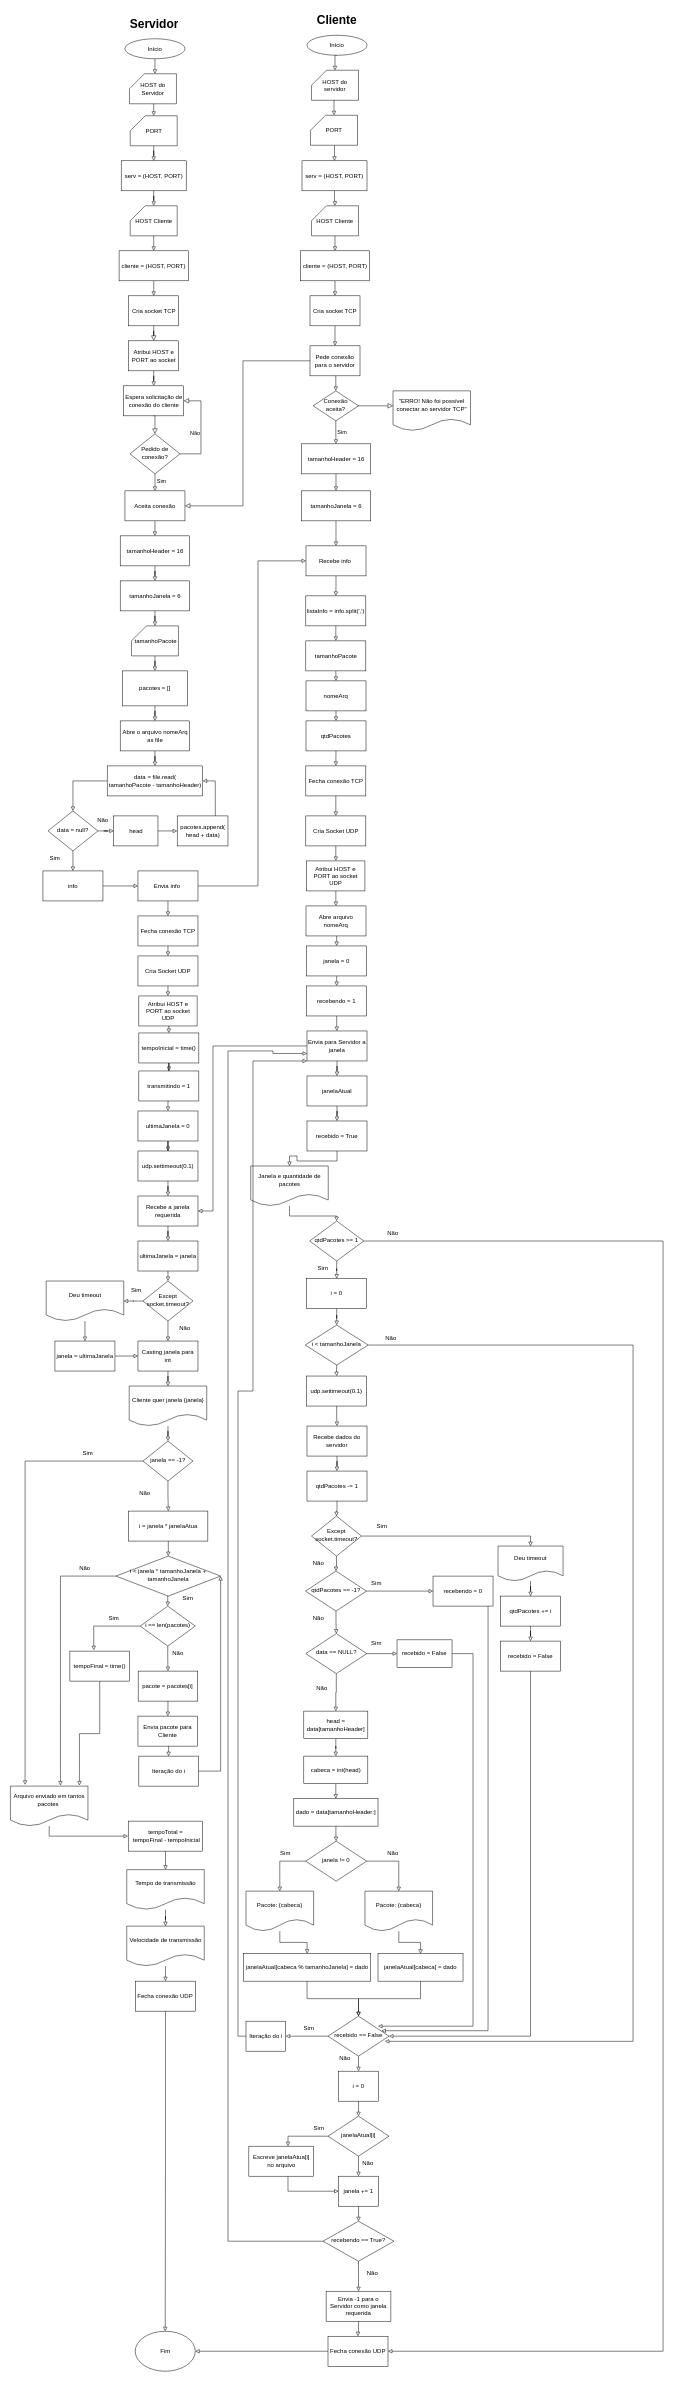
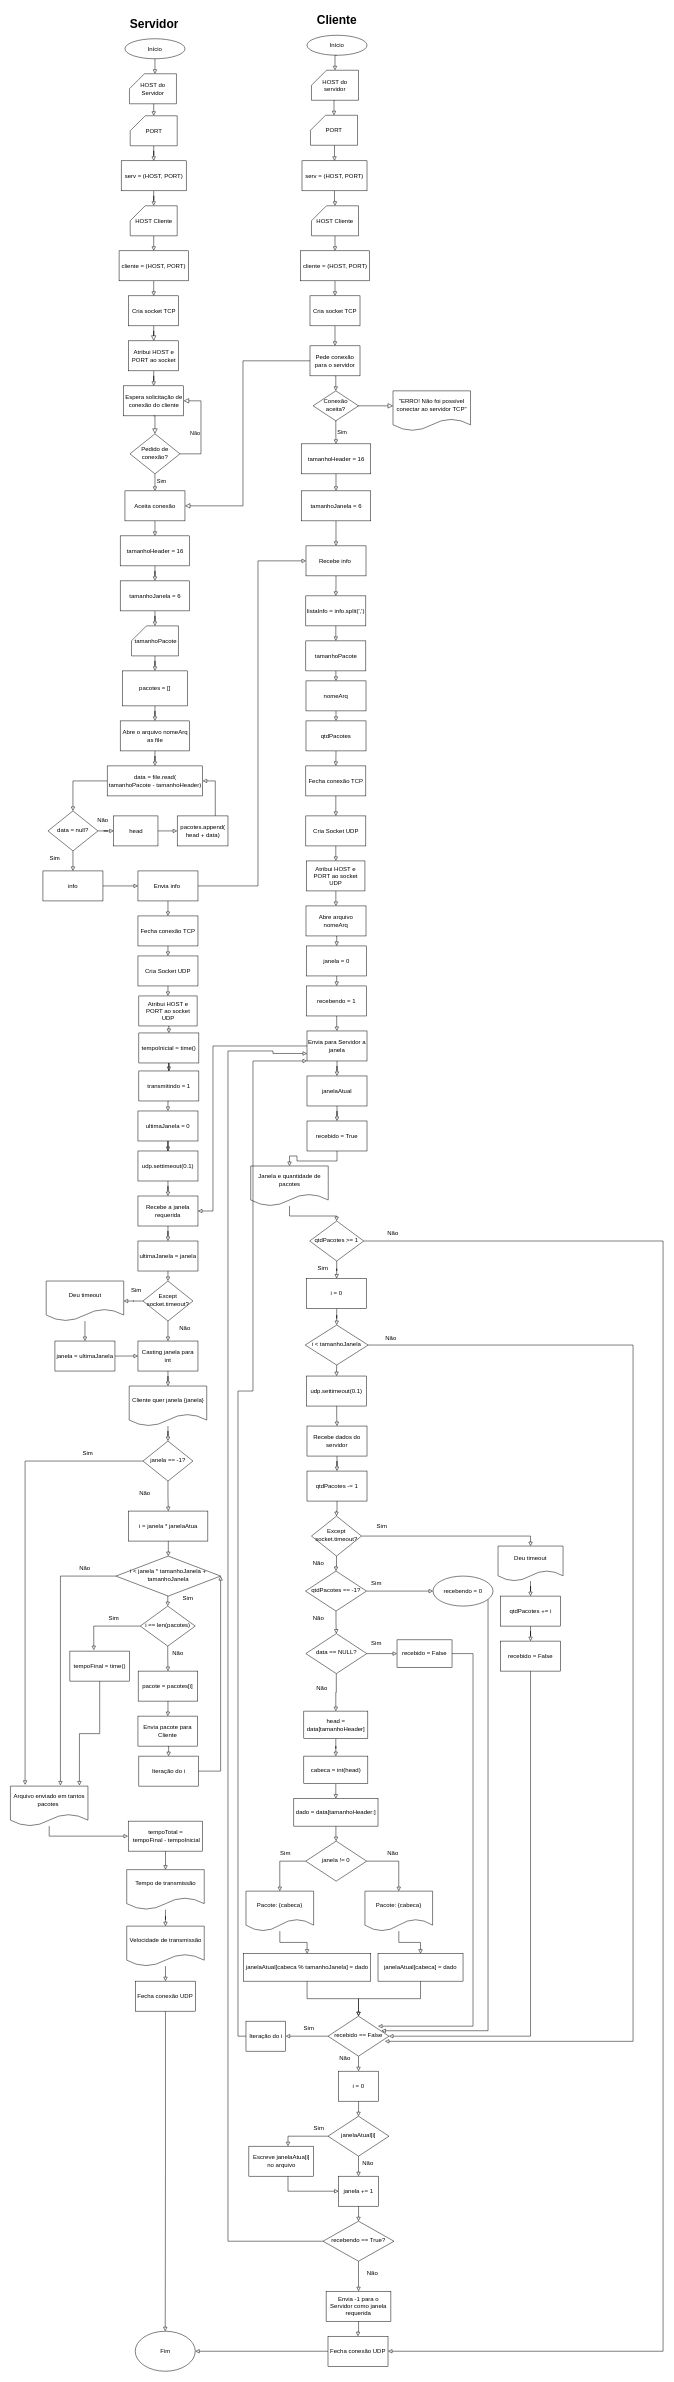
(463, 1591) -> (463, 1591)
